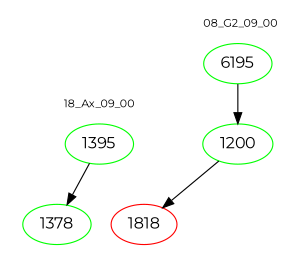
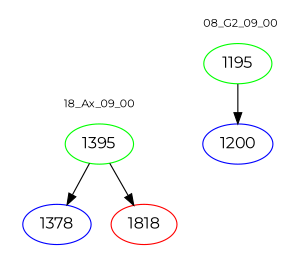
(238, 64) -> (238, 64)
(238, 144) -> (238, 144)
(195, 181) -> (119, 179)
(57, 224) -> (57, 224)
